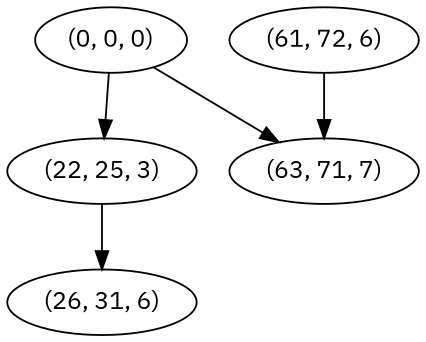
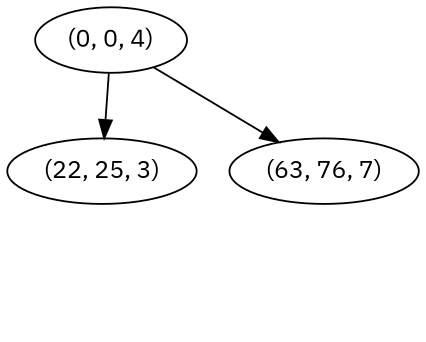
(111, 40) -> (111, 40)
(324, 40) -> none
(324, 171) -> (324, 171)
(102, 302) -> none
